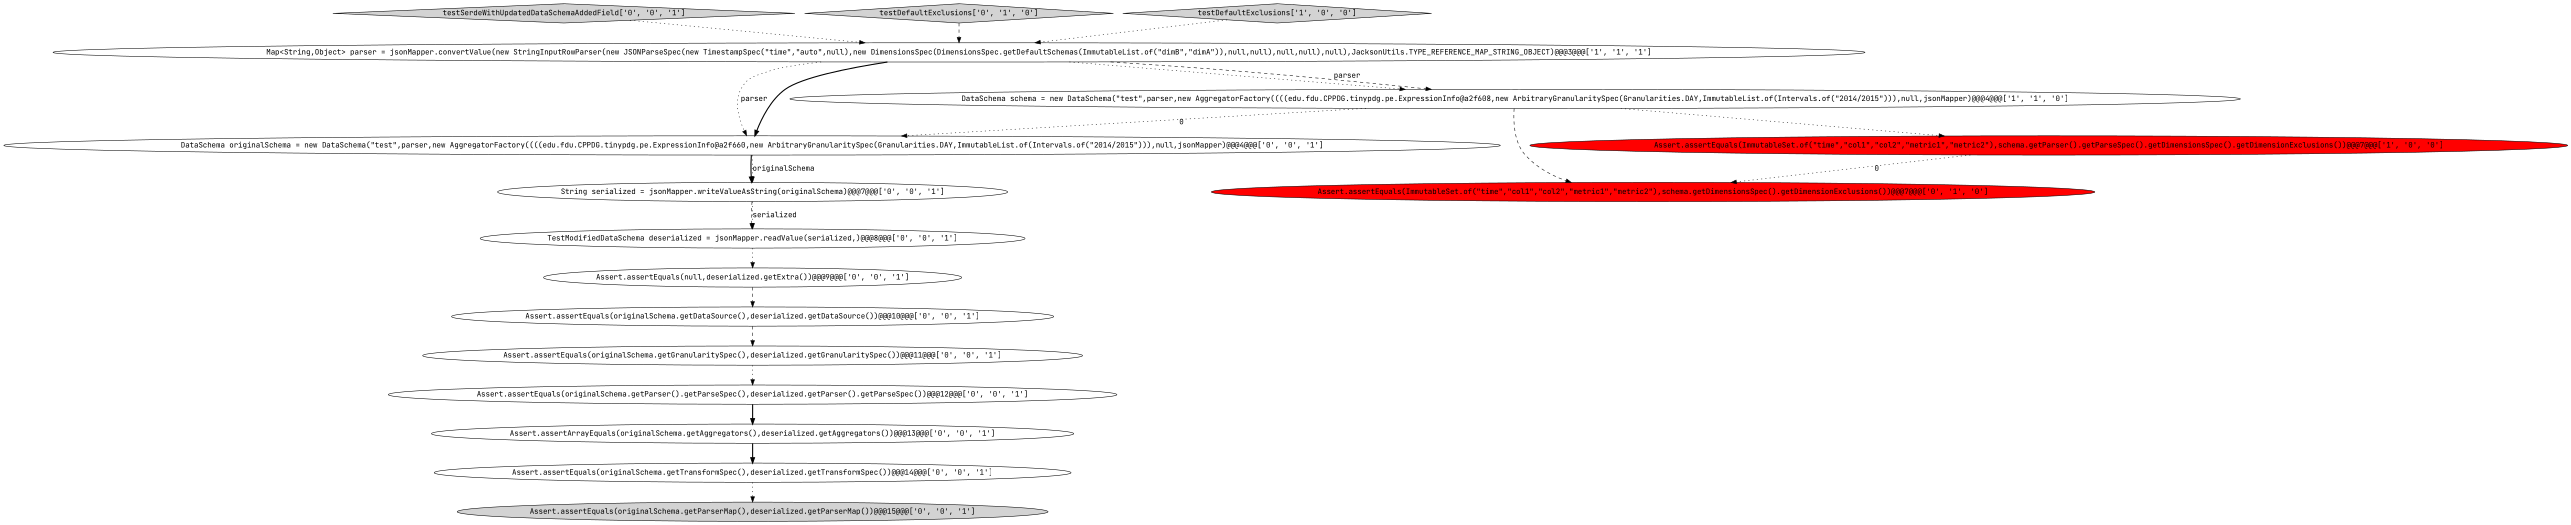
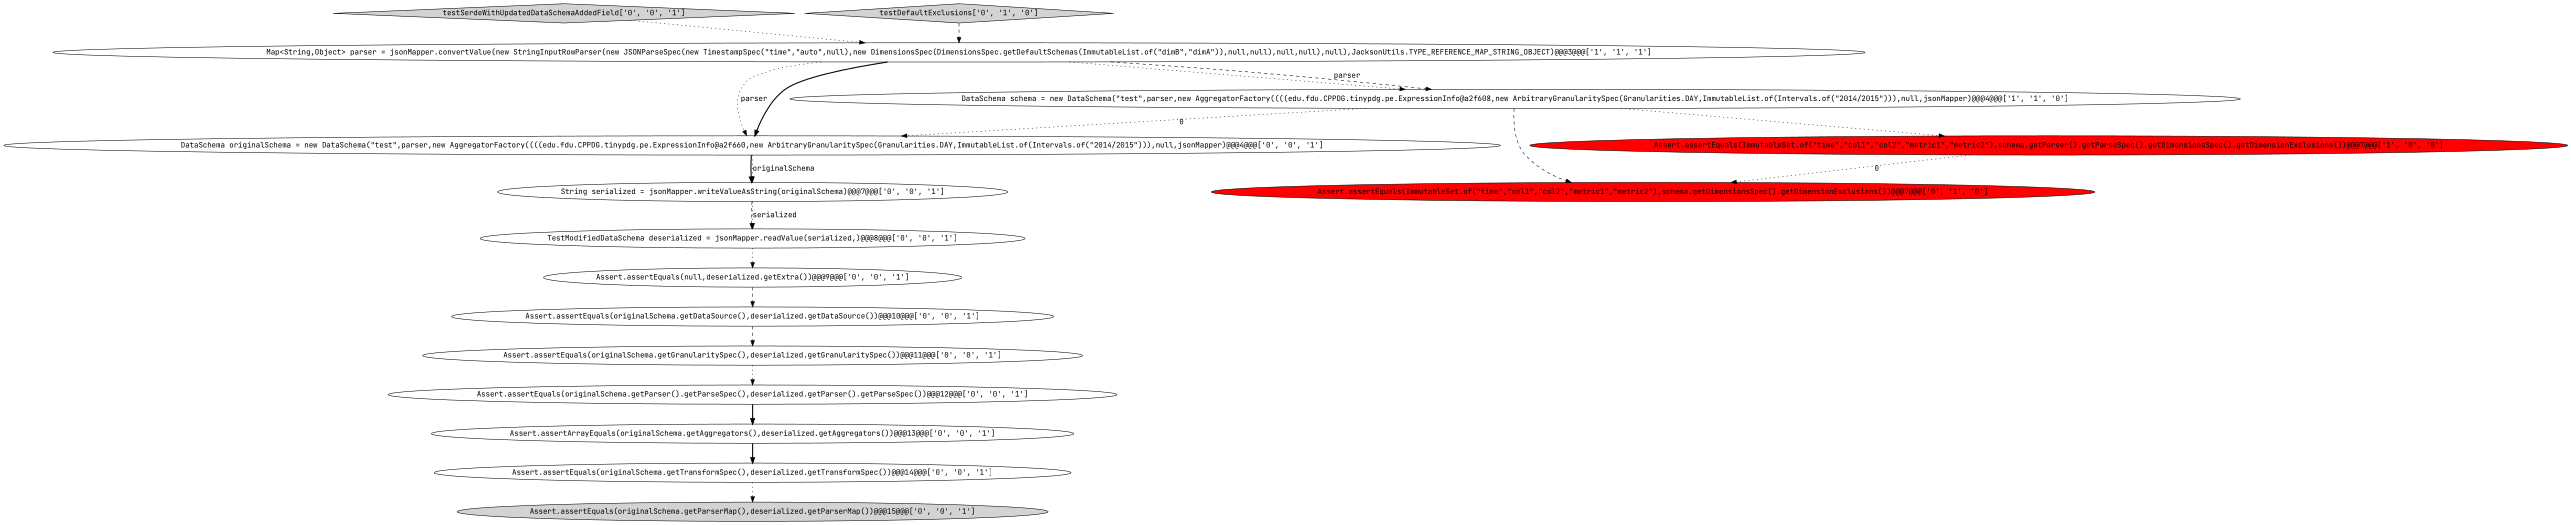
(1277, 13) -> none
